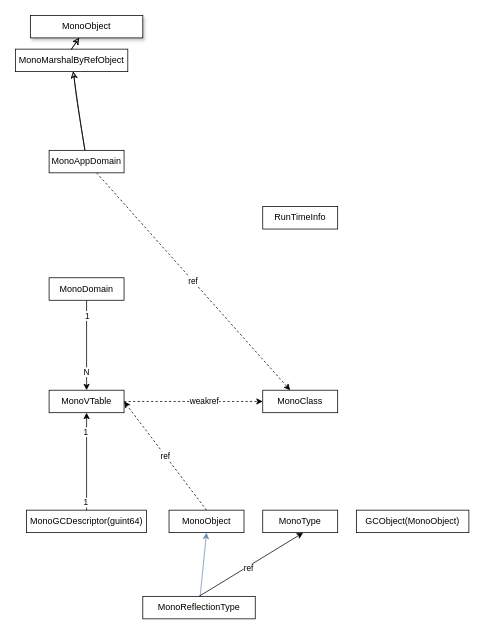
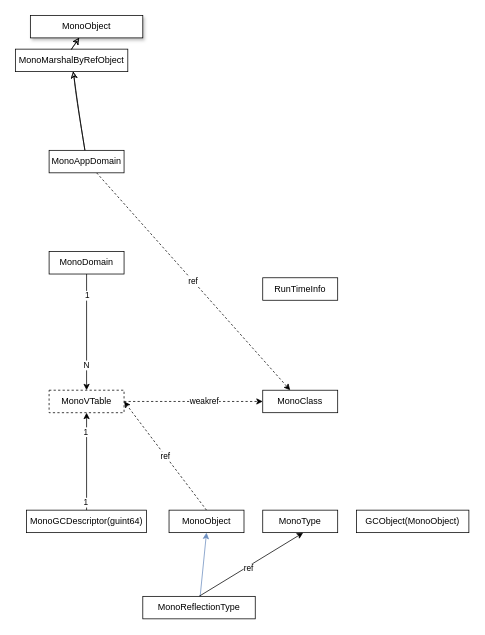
(300, 218) -> (300, 289)
(87, 289) -> (87, 263)
(87, 402) -> (87, 402)
